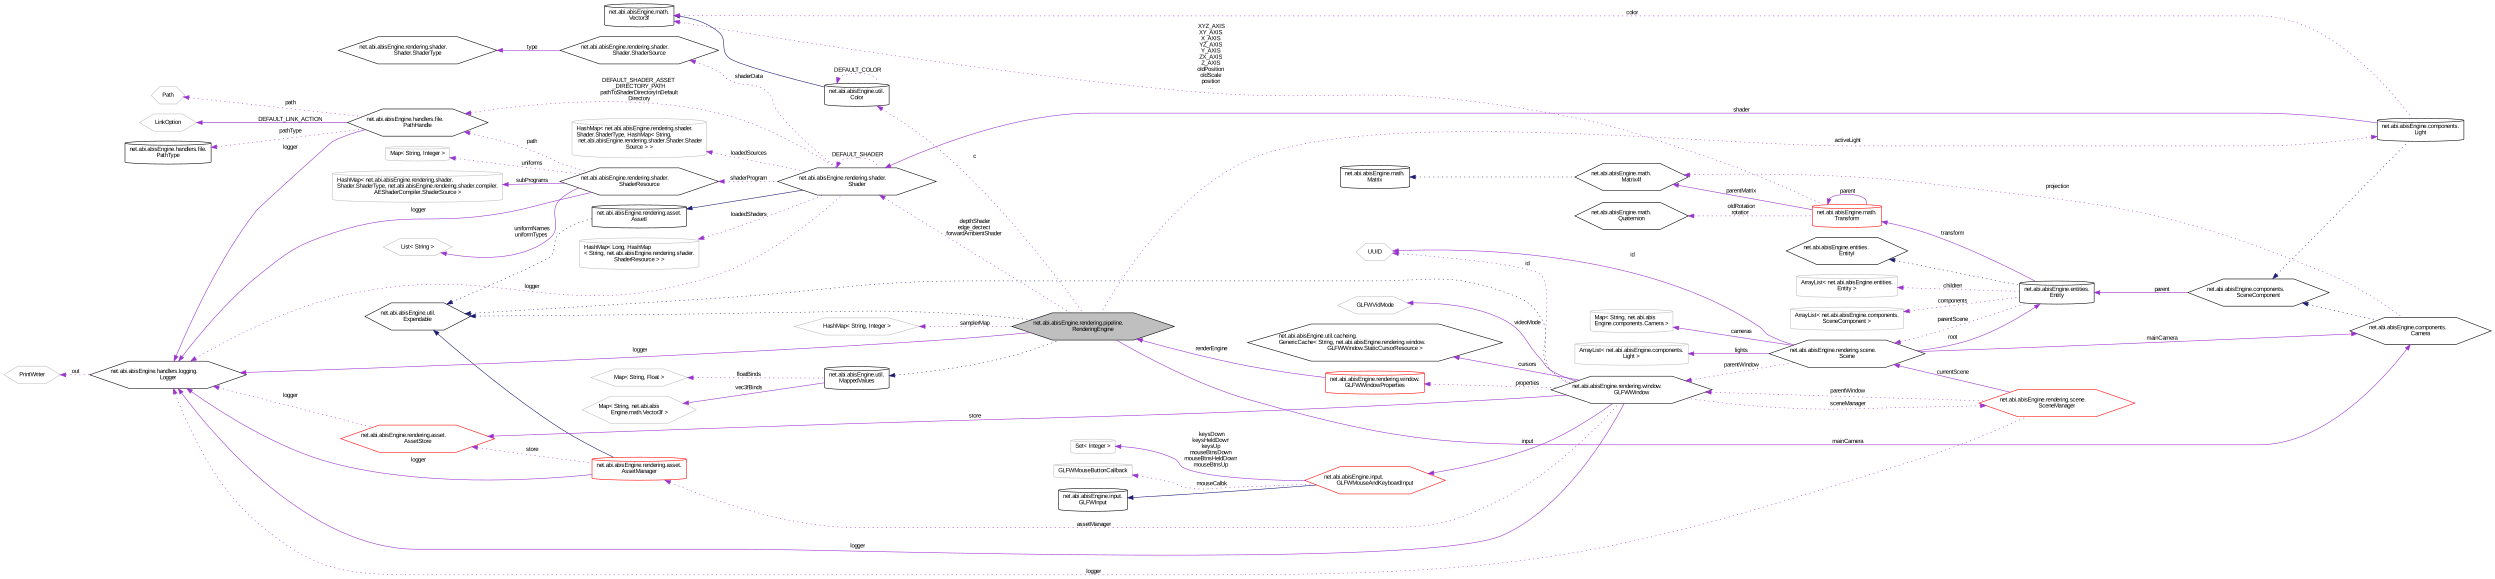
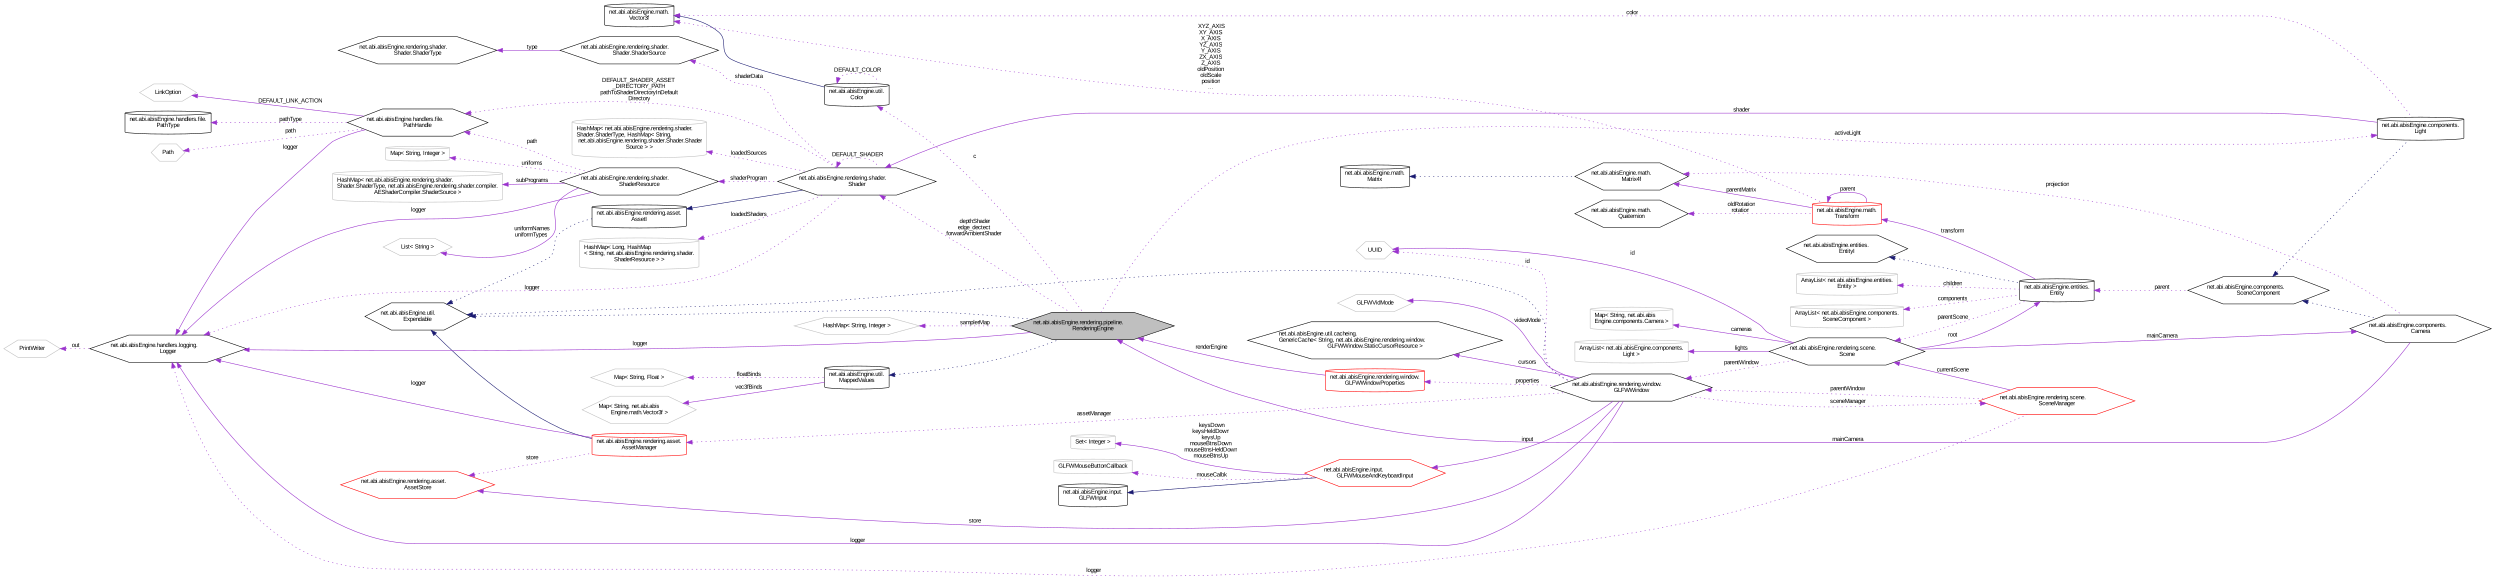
(2144, 293) -> (2144, 290)
(296, 407) -> none
(1770, 445) -> (1776, 443)
